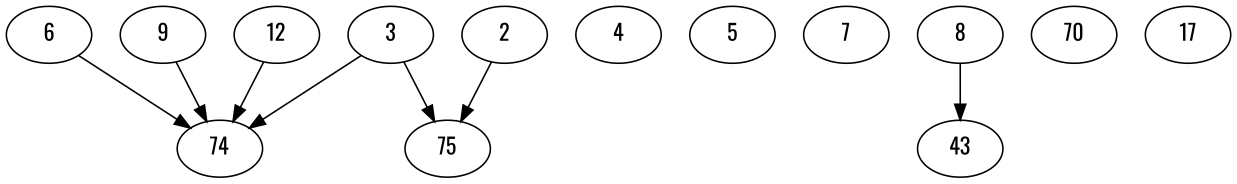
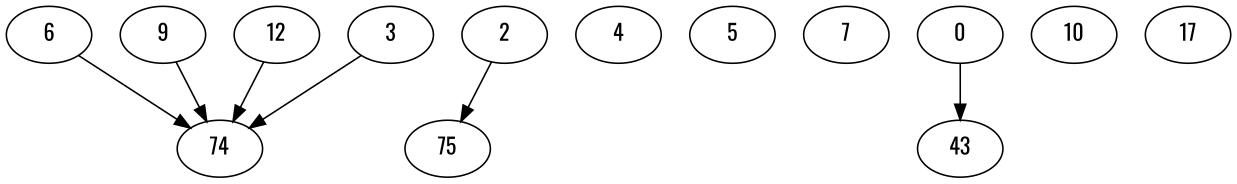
(960, 35) -> (960, 35)
(1074, 35) -> (1074, 35)
(416, 85) -> none
